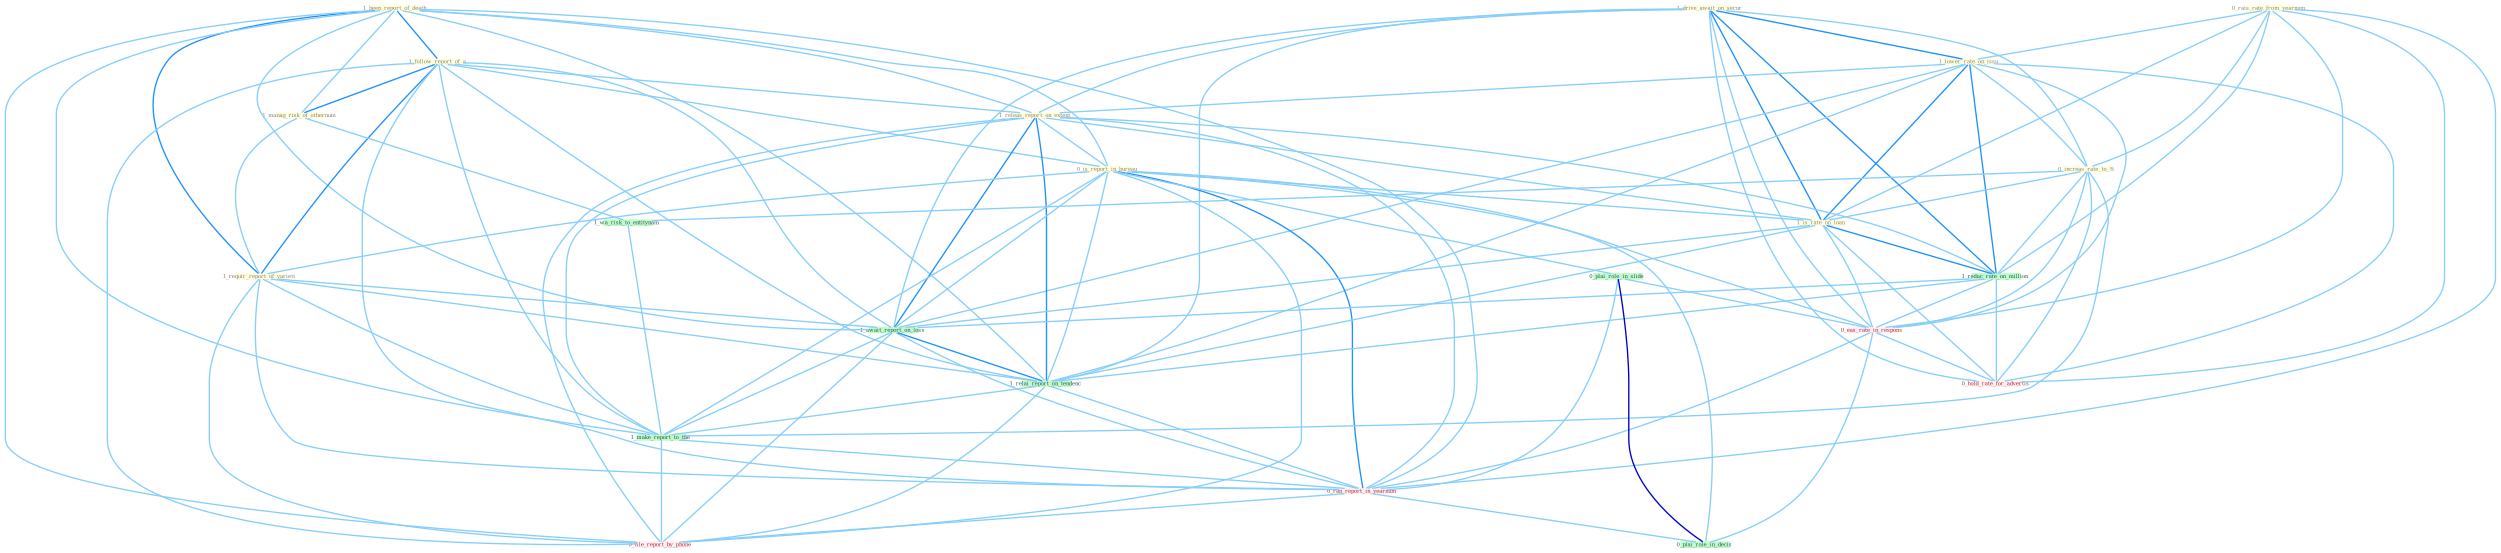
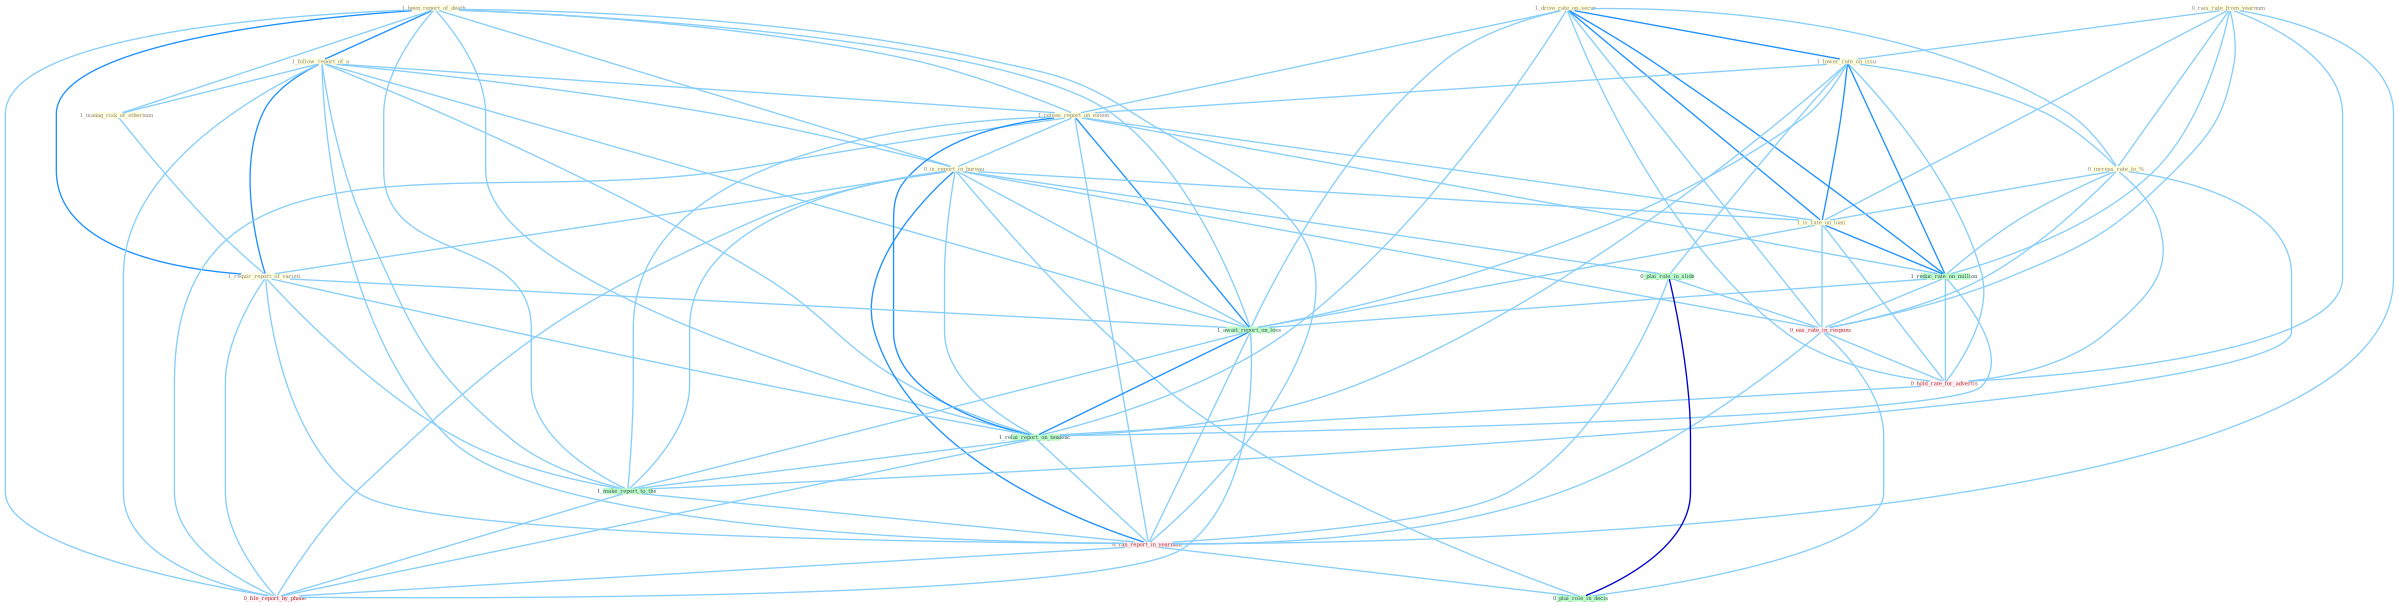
(1709, 8) -> (1567, 8)
(370, 89) -> (225, 87)
(628, 223) -> none
(2096, 239) -> (1766, 157)
(1491, 292) -> (1490, 411)
